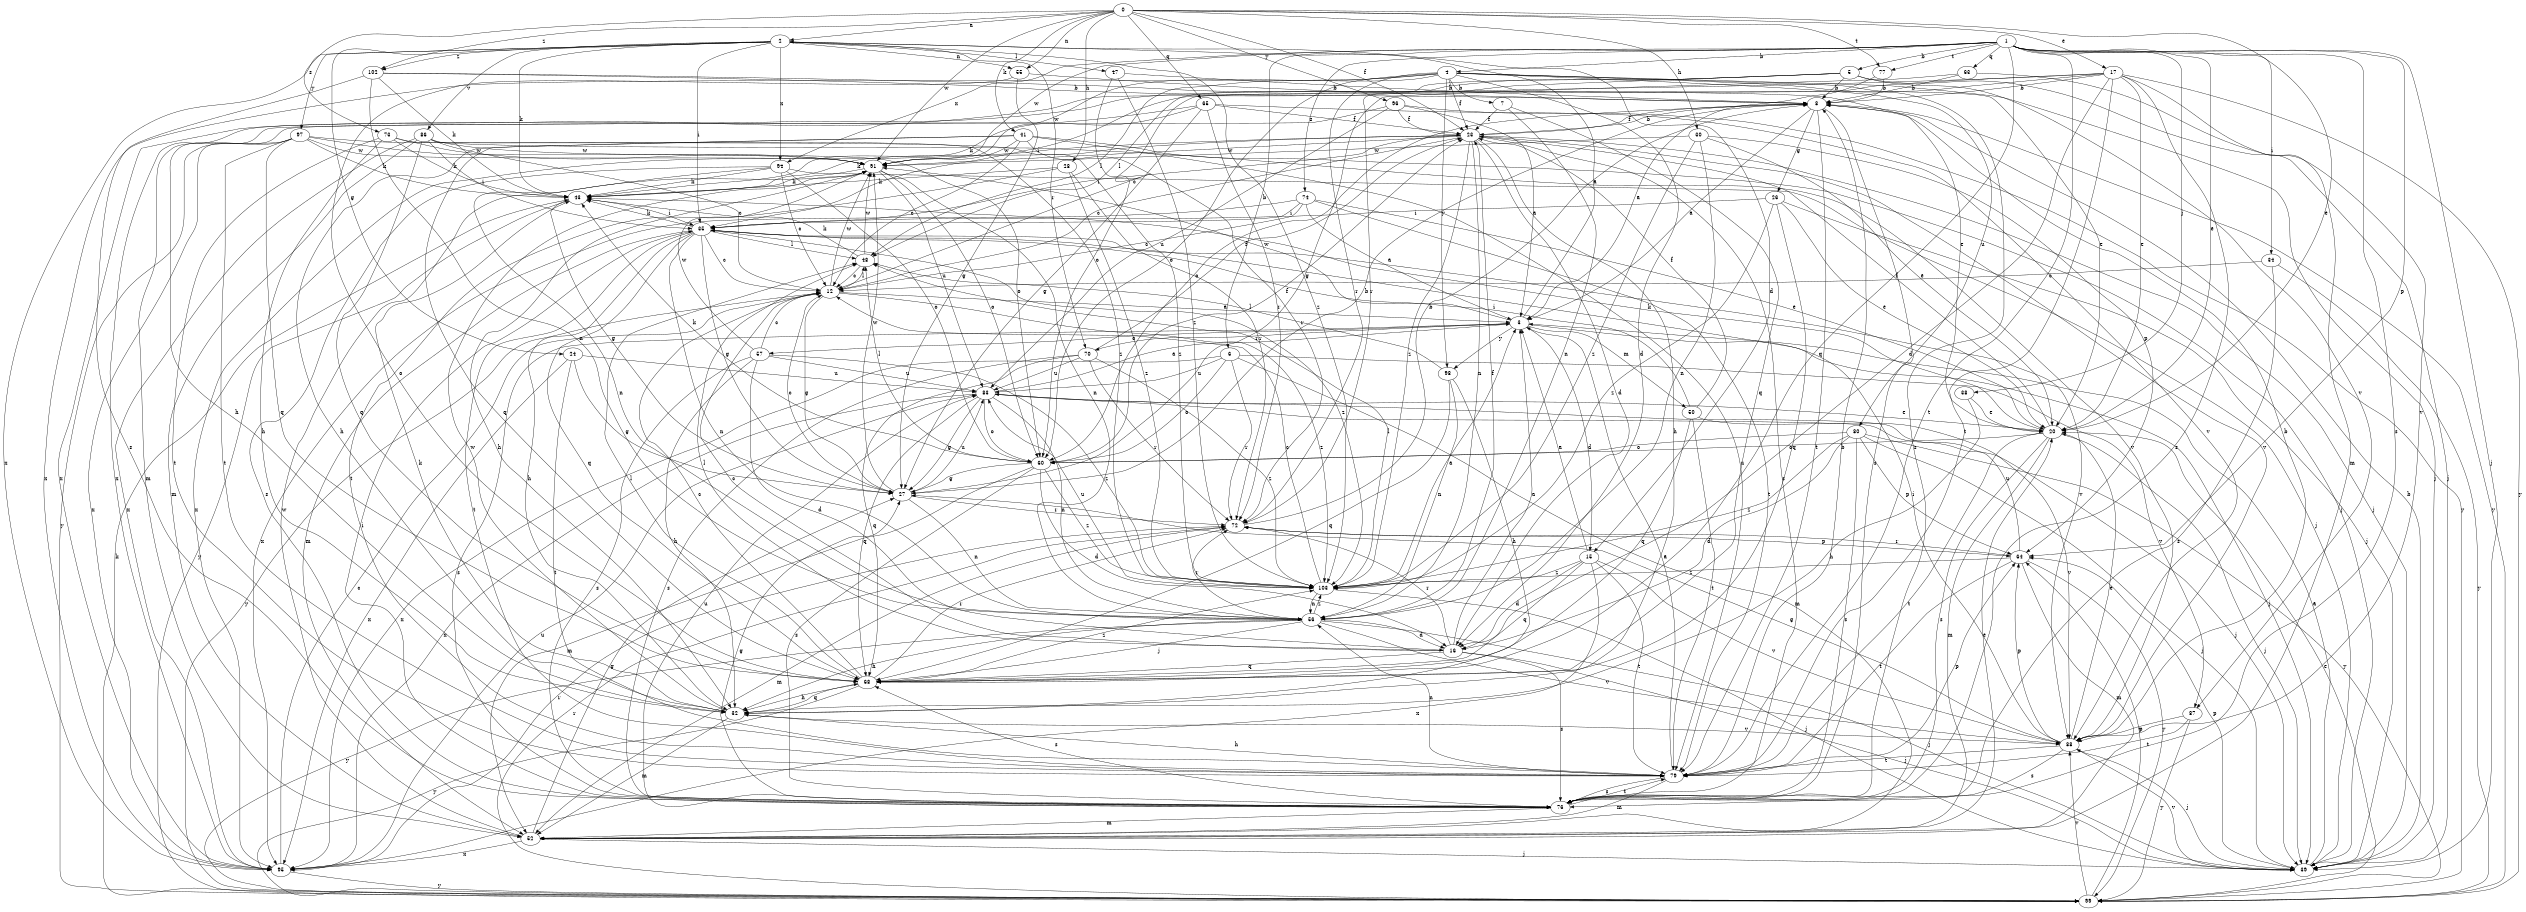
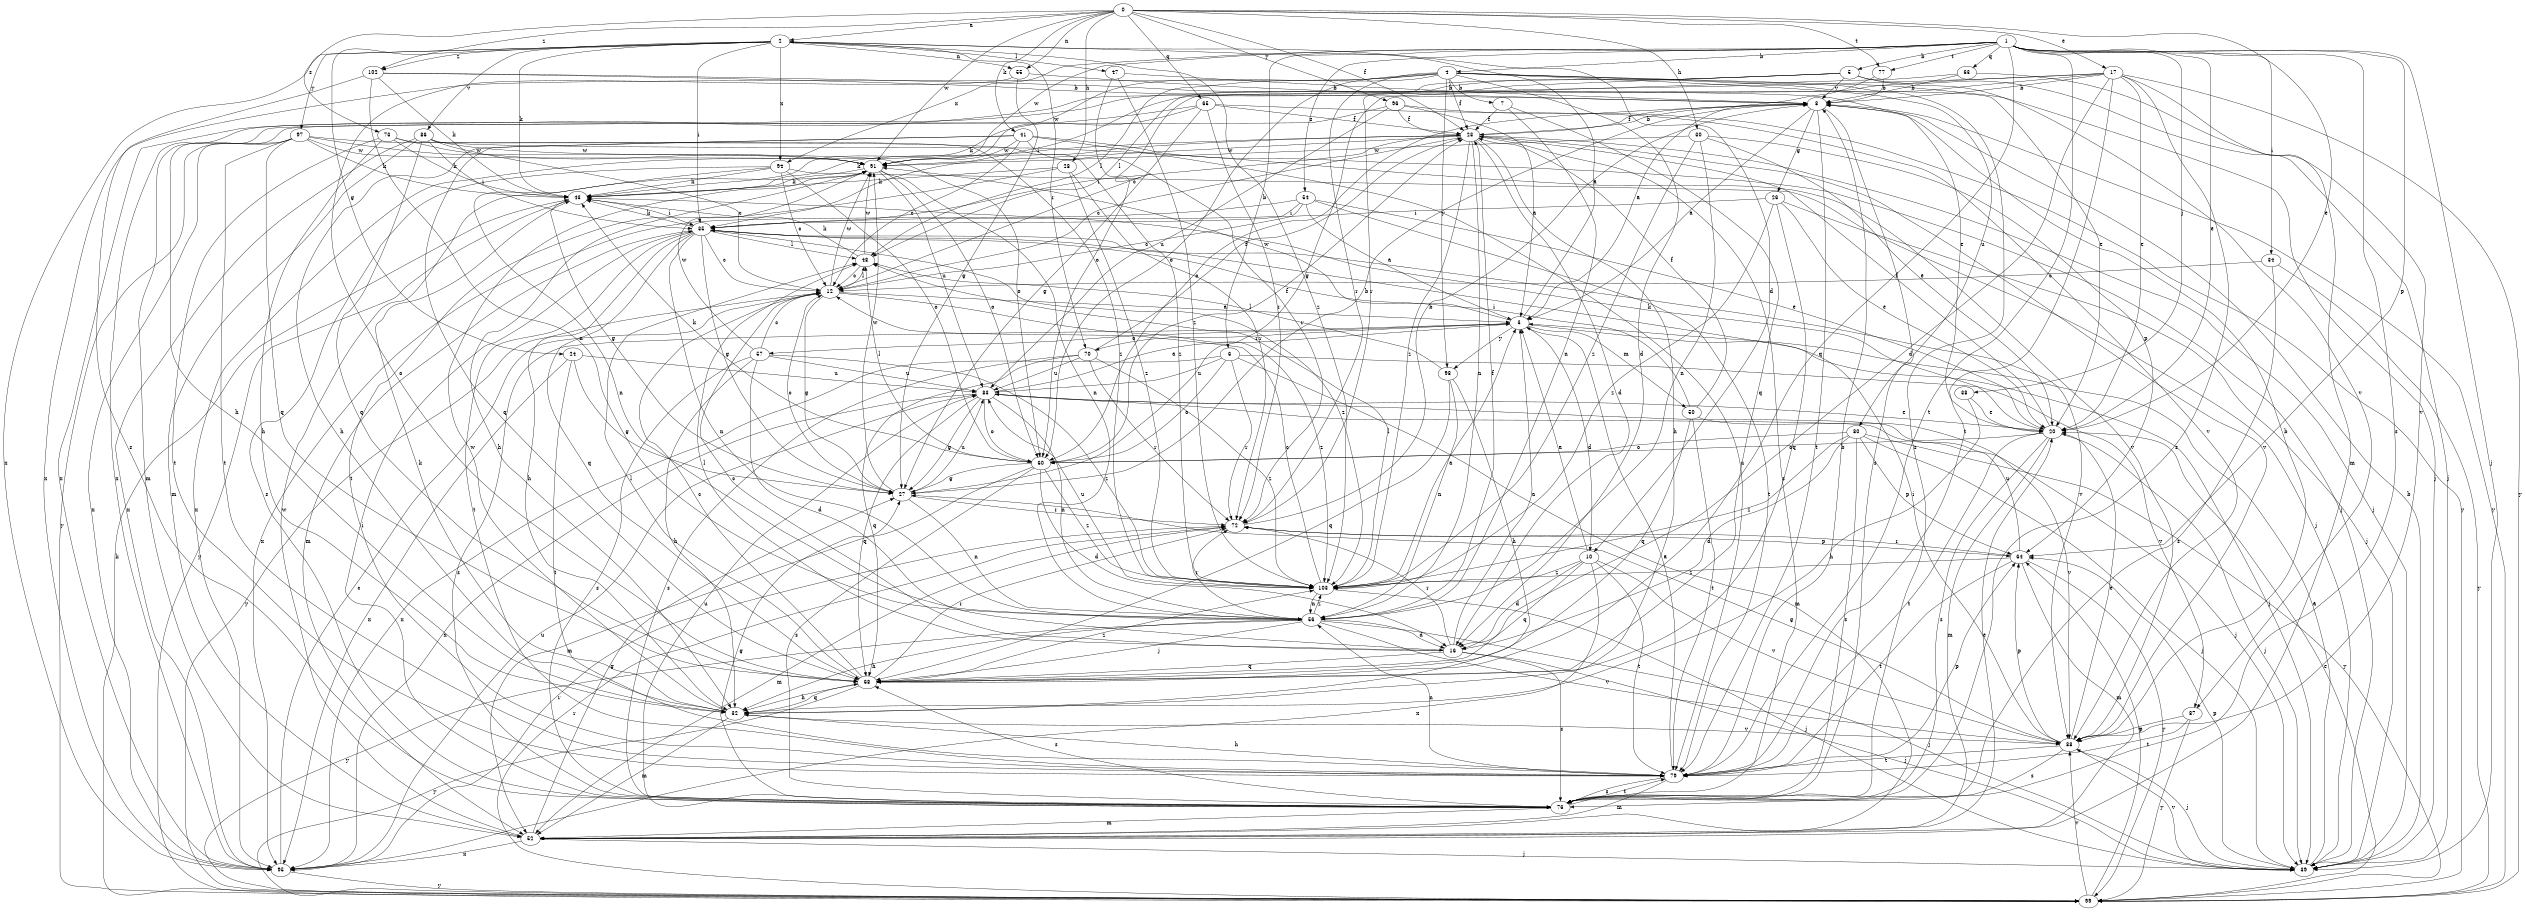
(1837, 88) -> (1837, 88)
(1306, 198) -> (1306, 198)
(1589, 557) -> (1589, 557)
